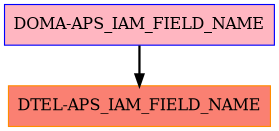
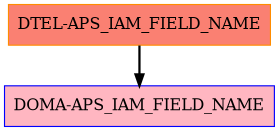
(139, 60) -> (139, 60)
